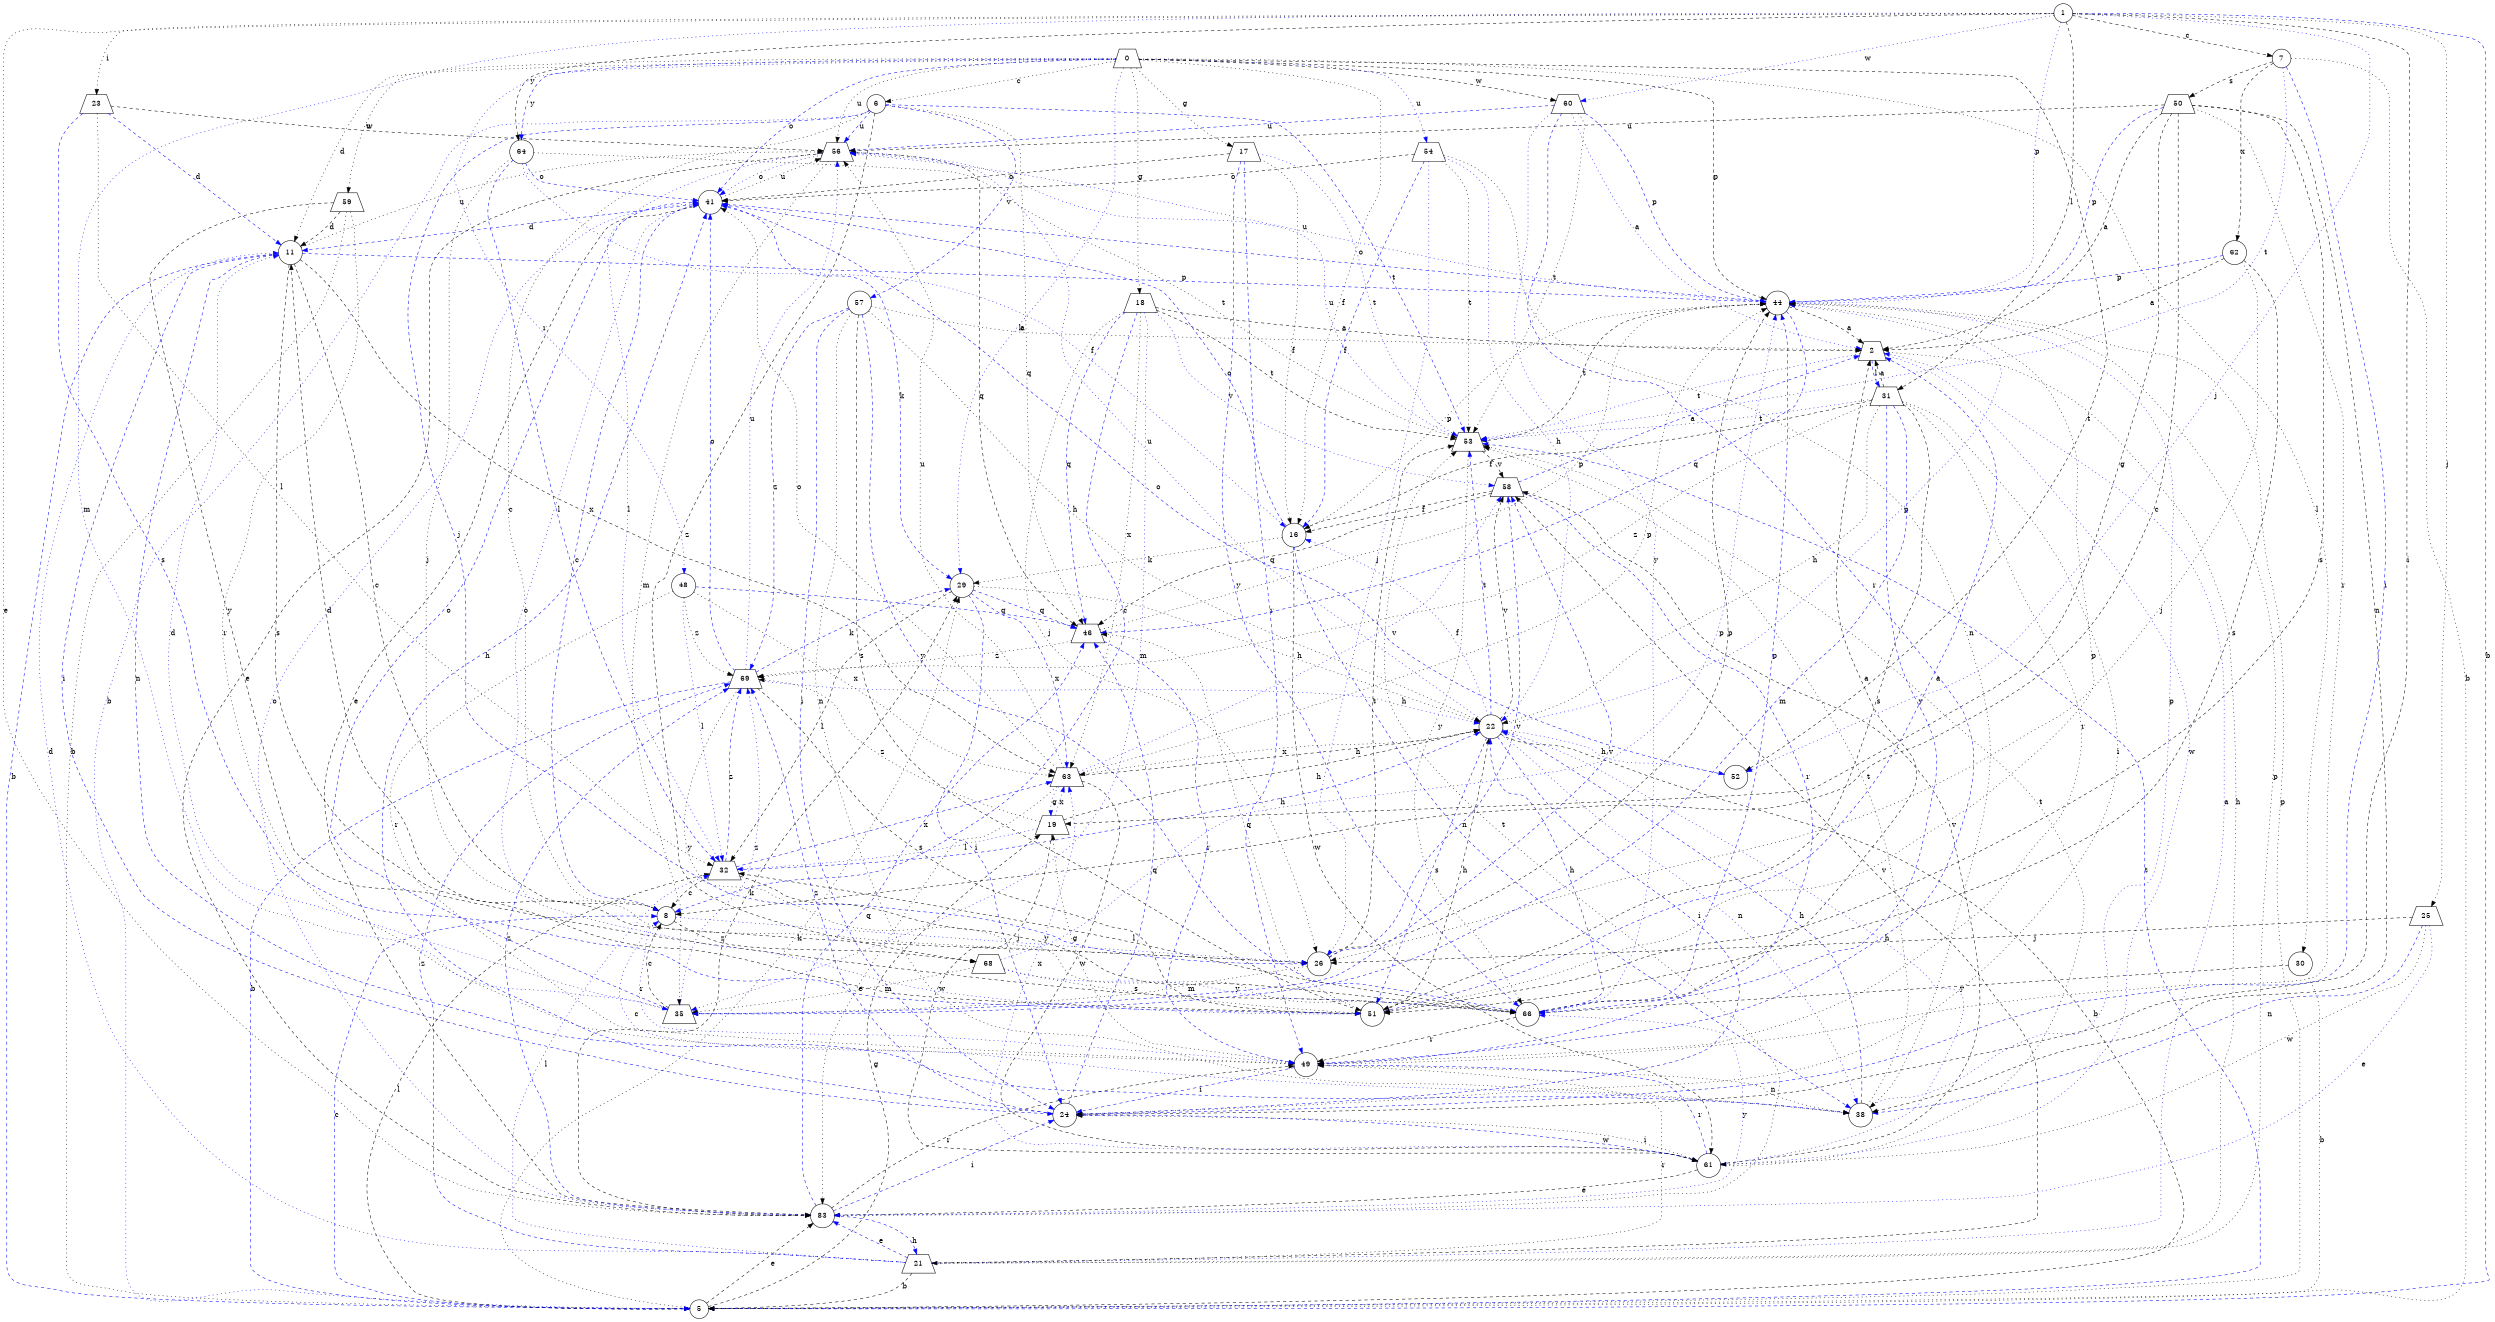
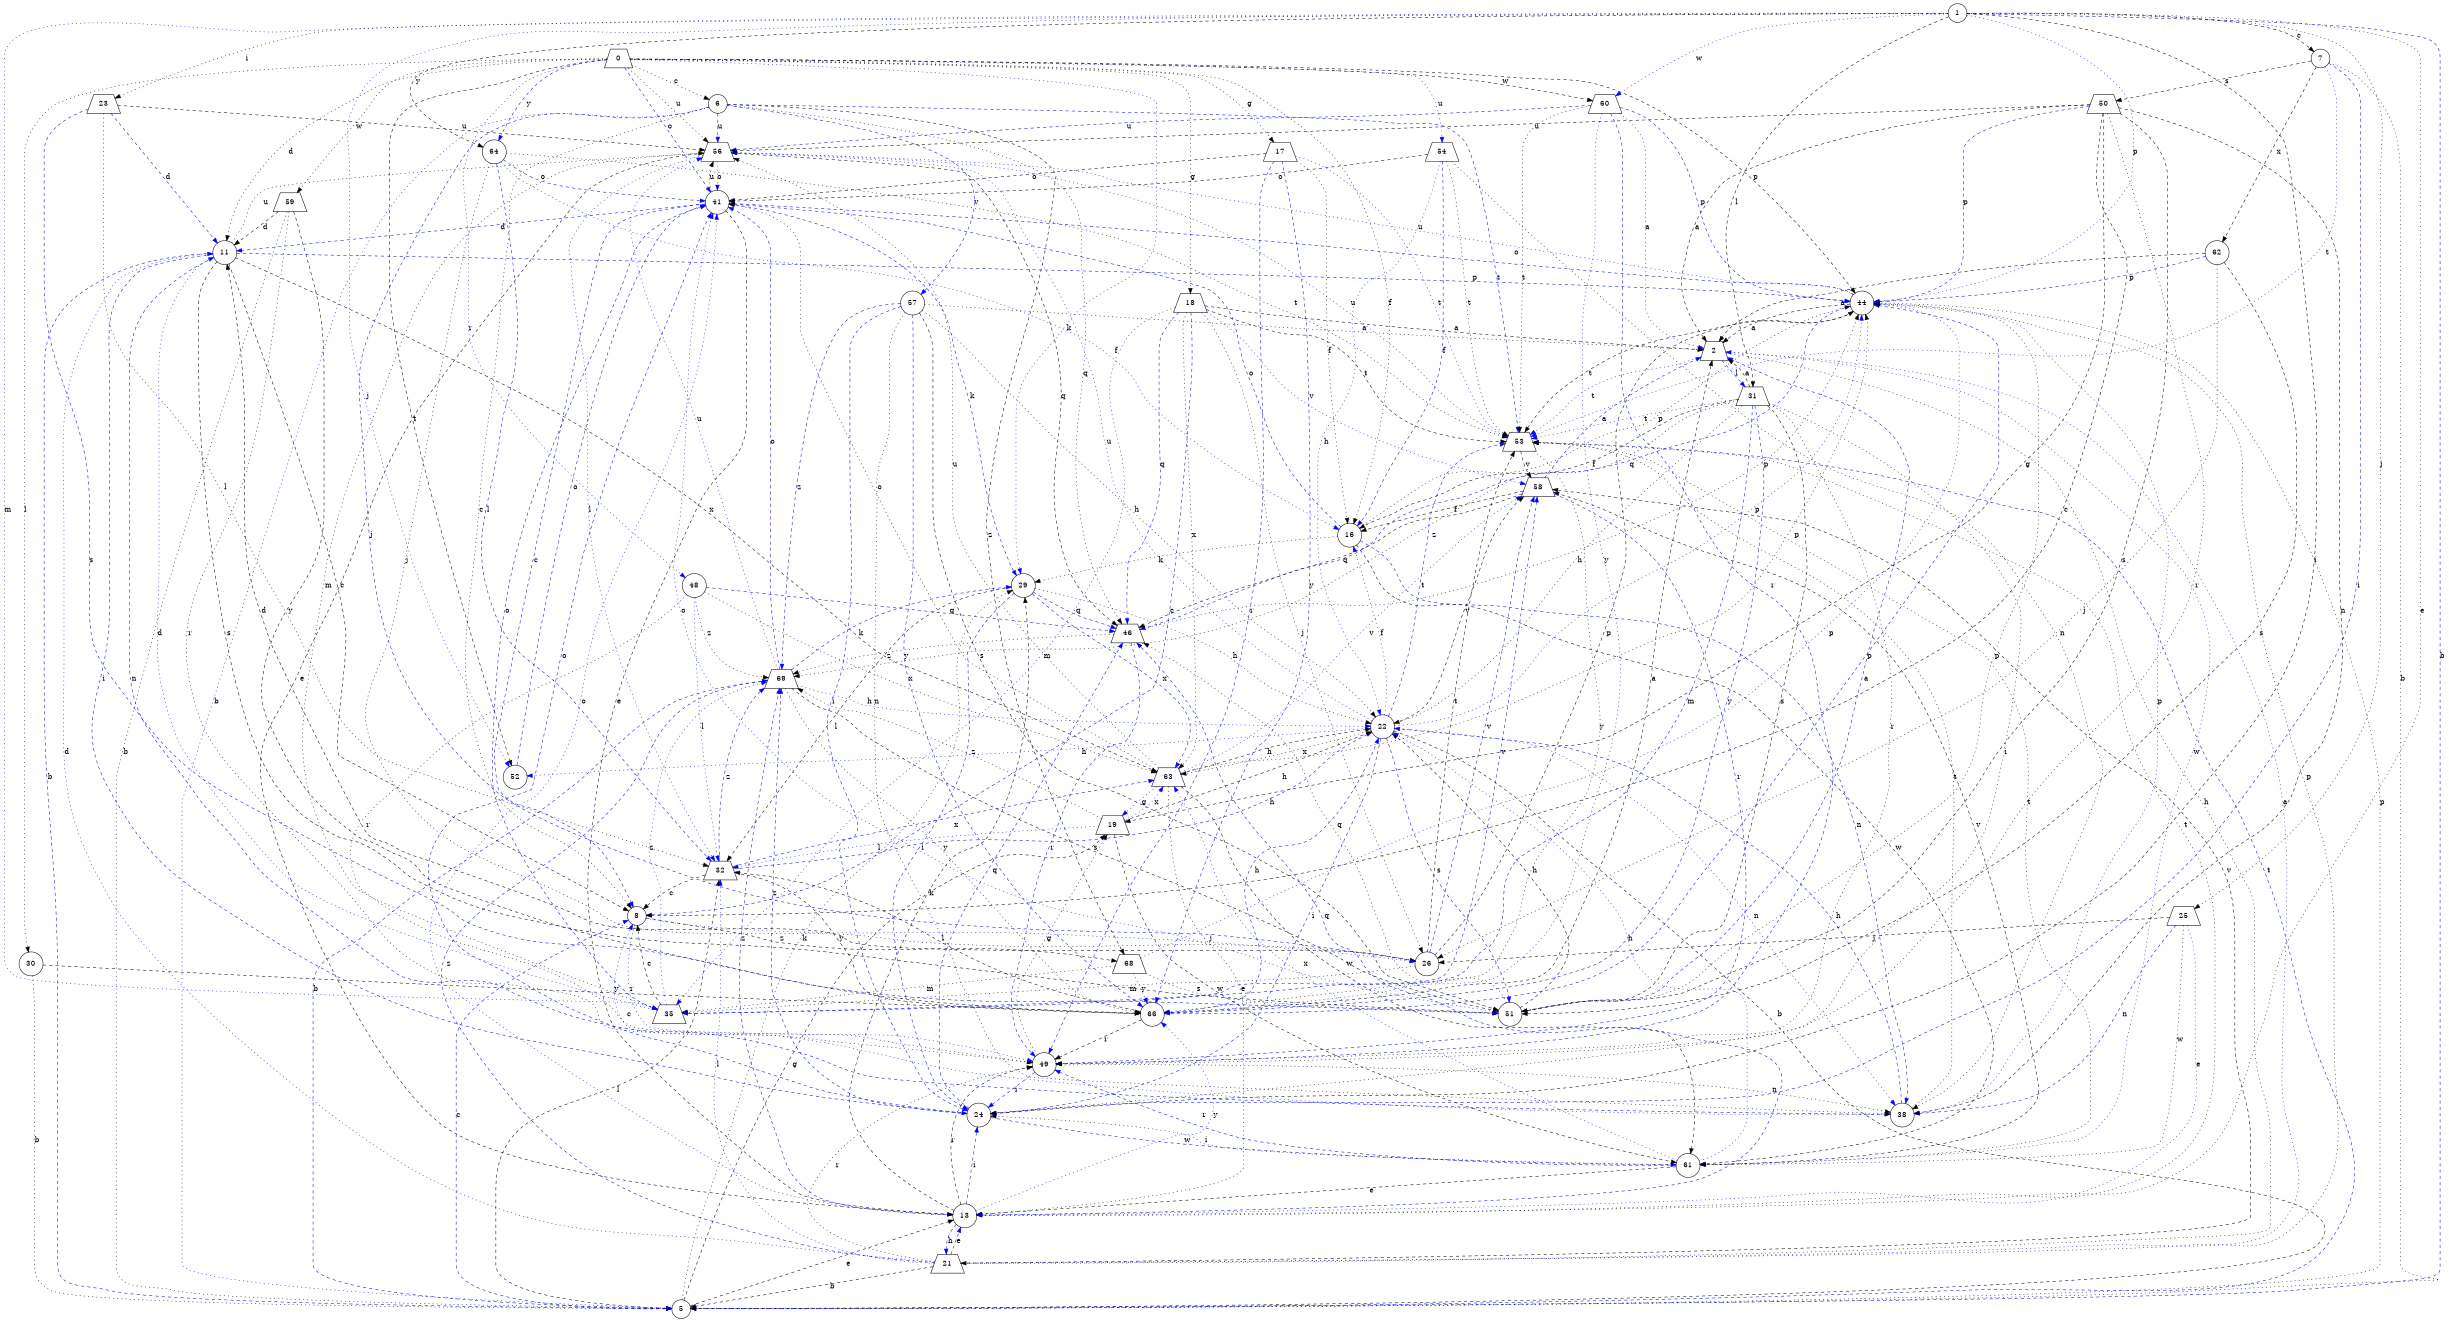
(1376, 563) -> none
(488, 656) -> (565, 656)
(822, 1216) -> (965, 1216)
